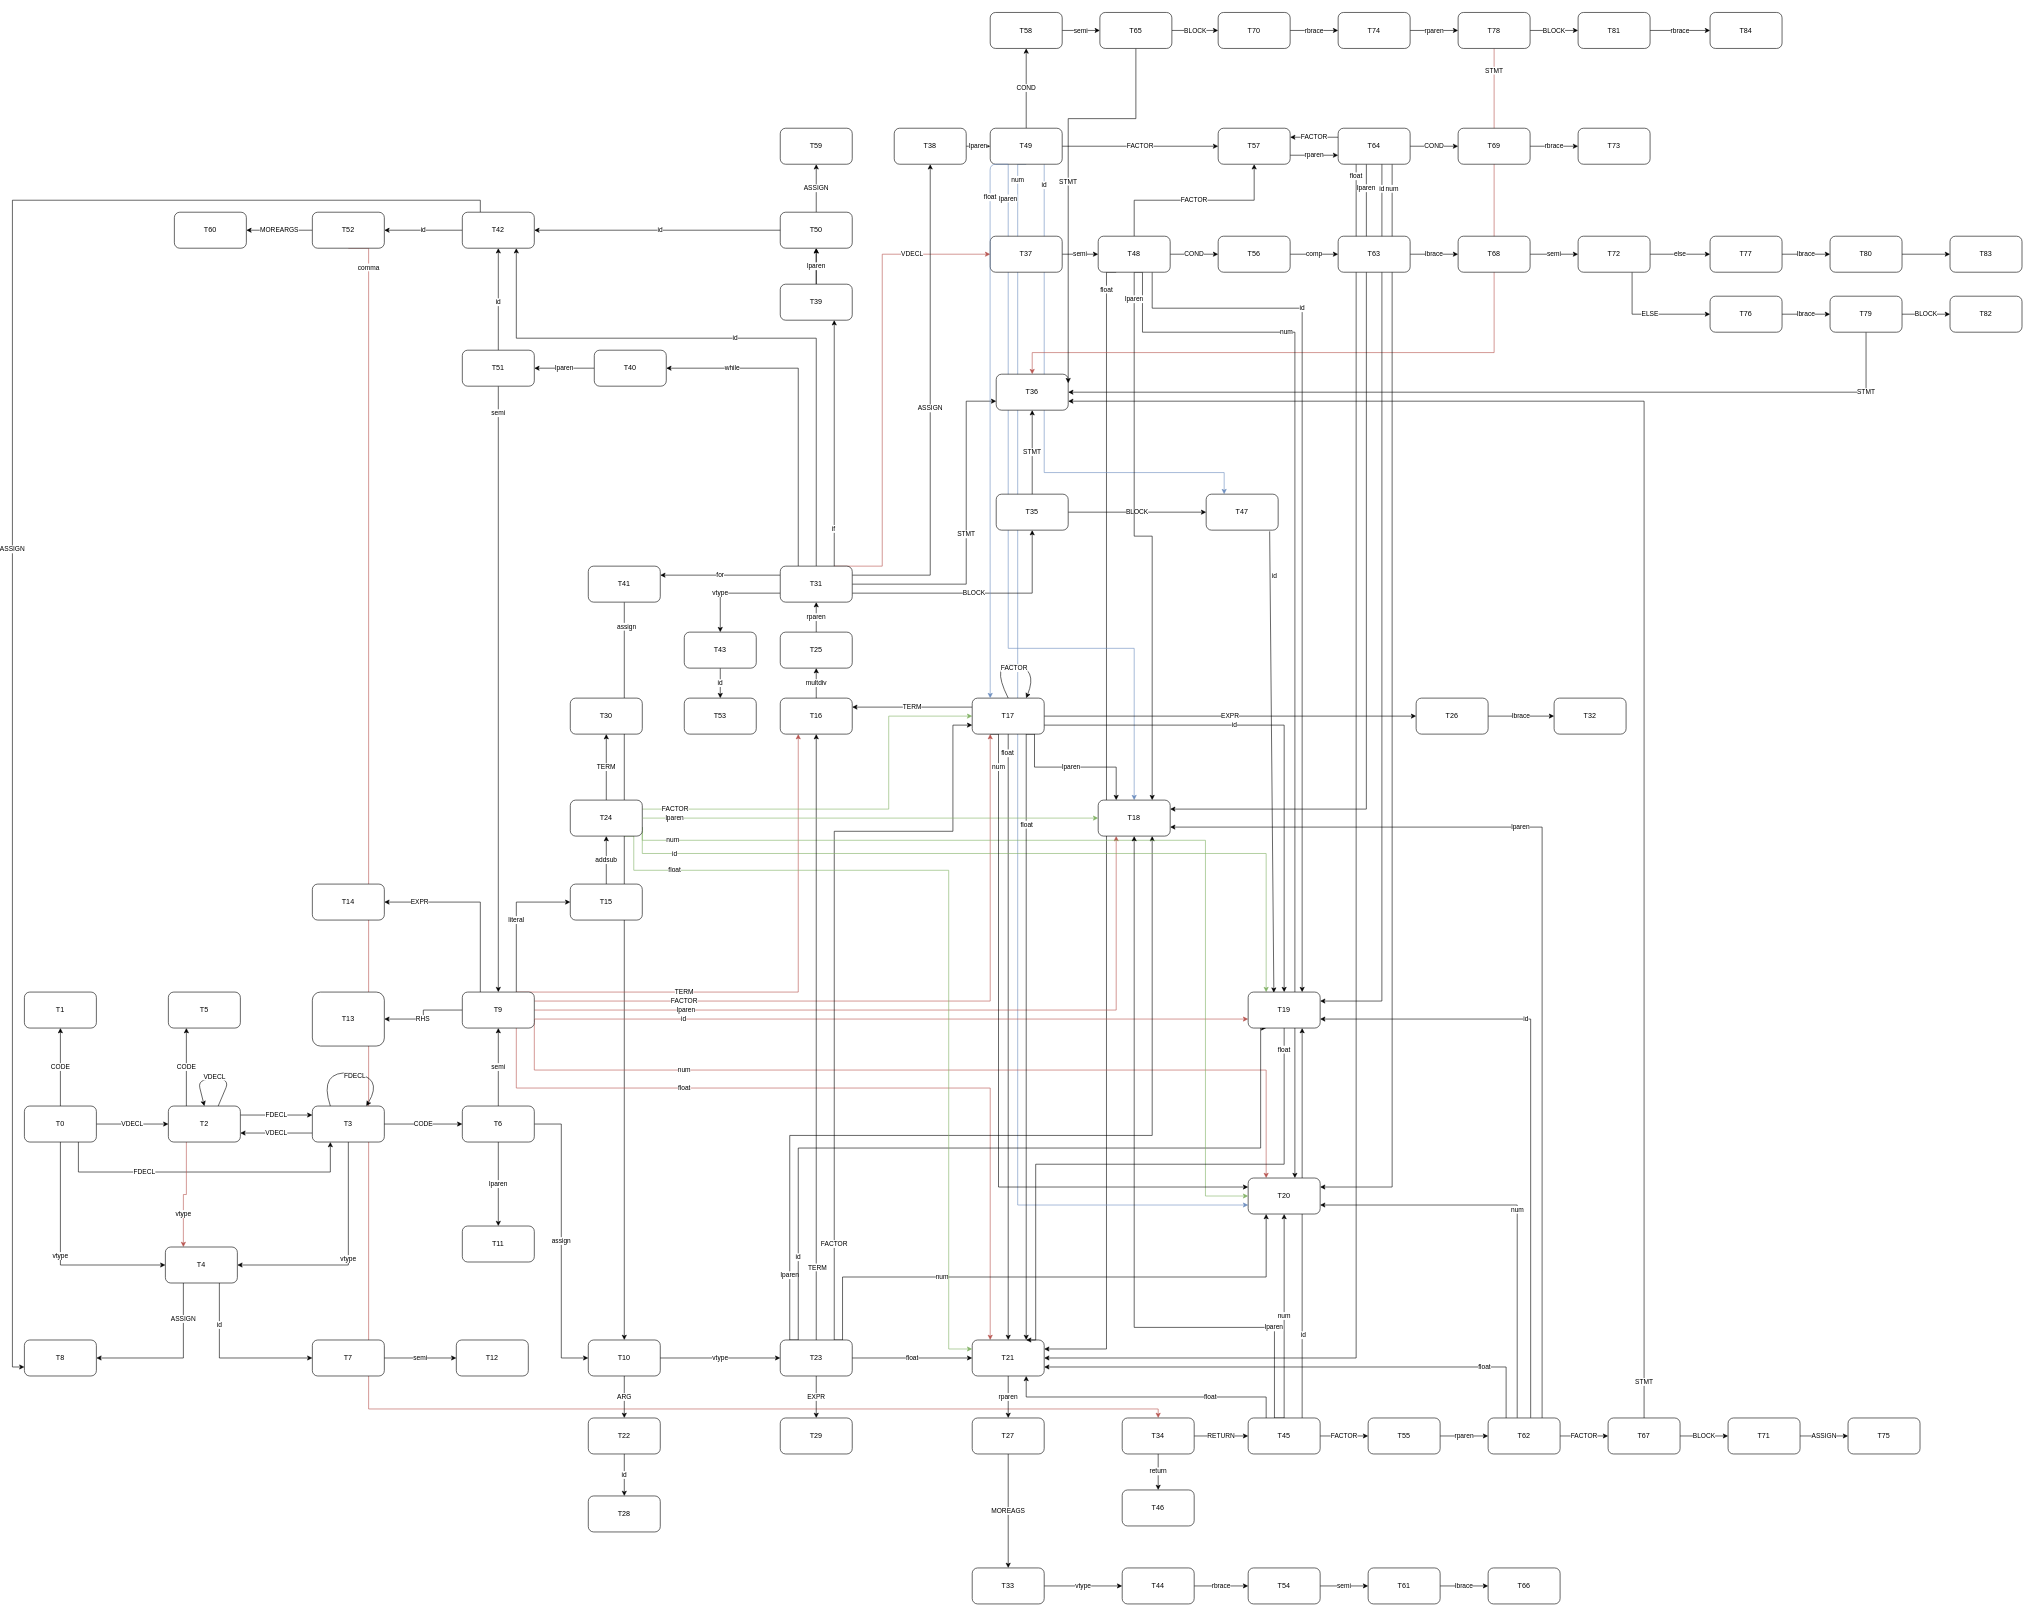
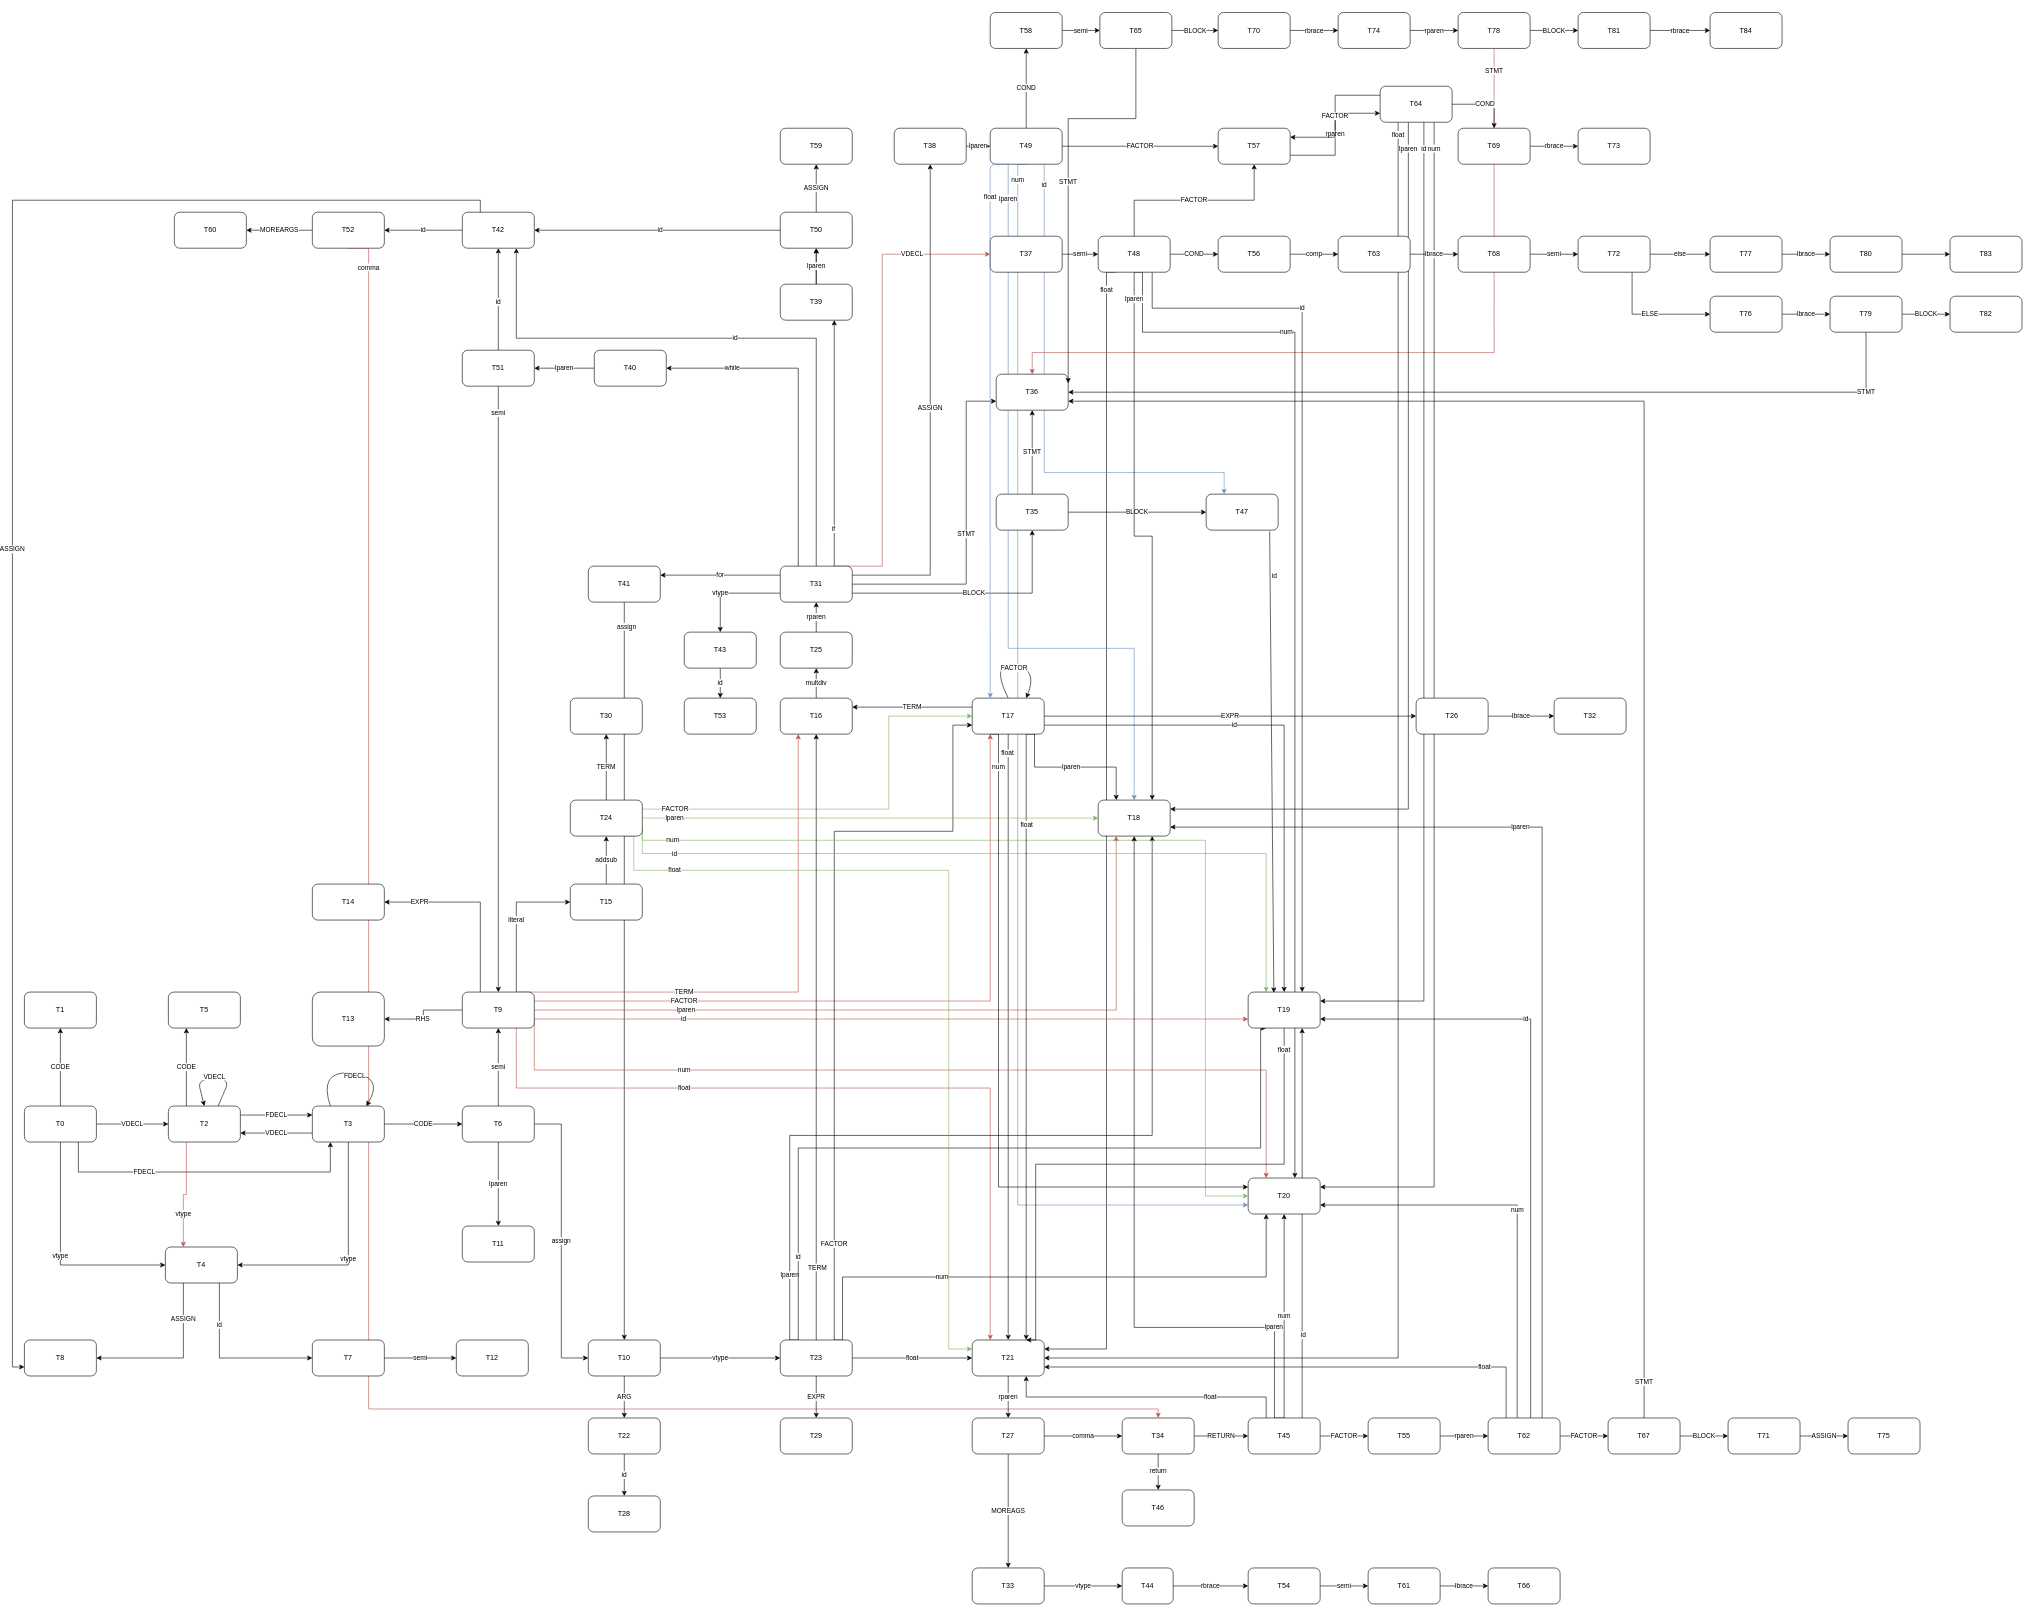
(1374, 146) -> (1416, 104)
none -> (1082, 1436)
(1158, 1586) -> (1148, 1586)
